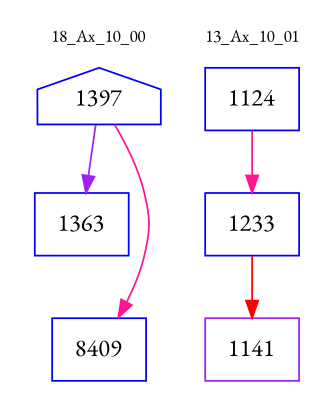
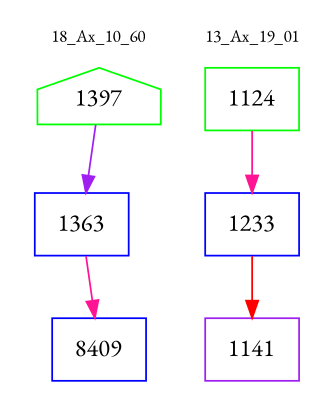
(99, 37) -> (99, 37)
(253, 37) -> (253, 37)
(99, 99) -> (99, 99)
(252, 99) -> (252, 99)
(148, 212) -> (89, 278)
